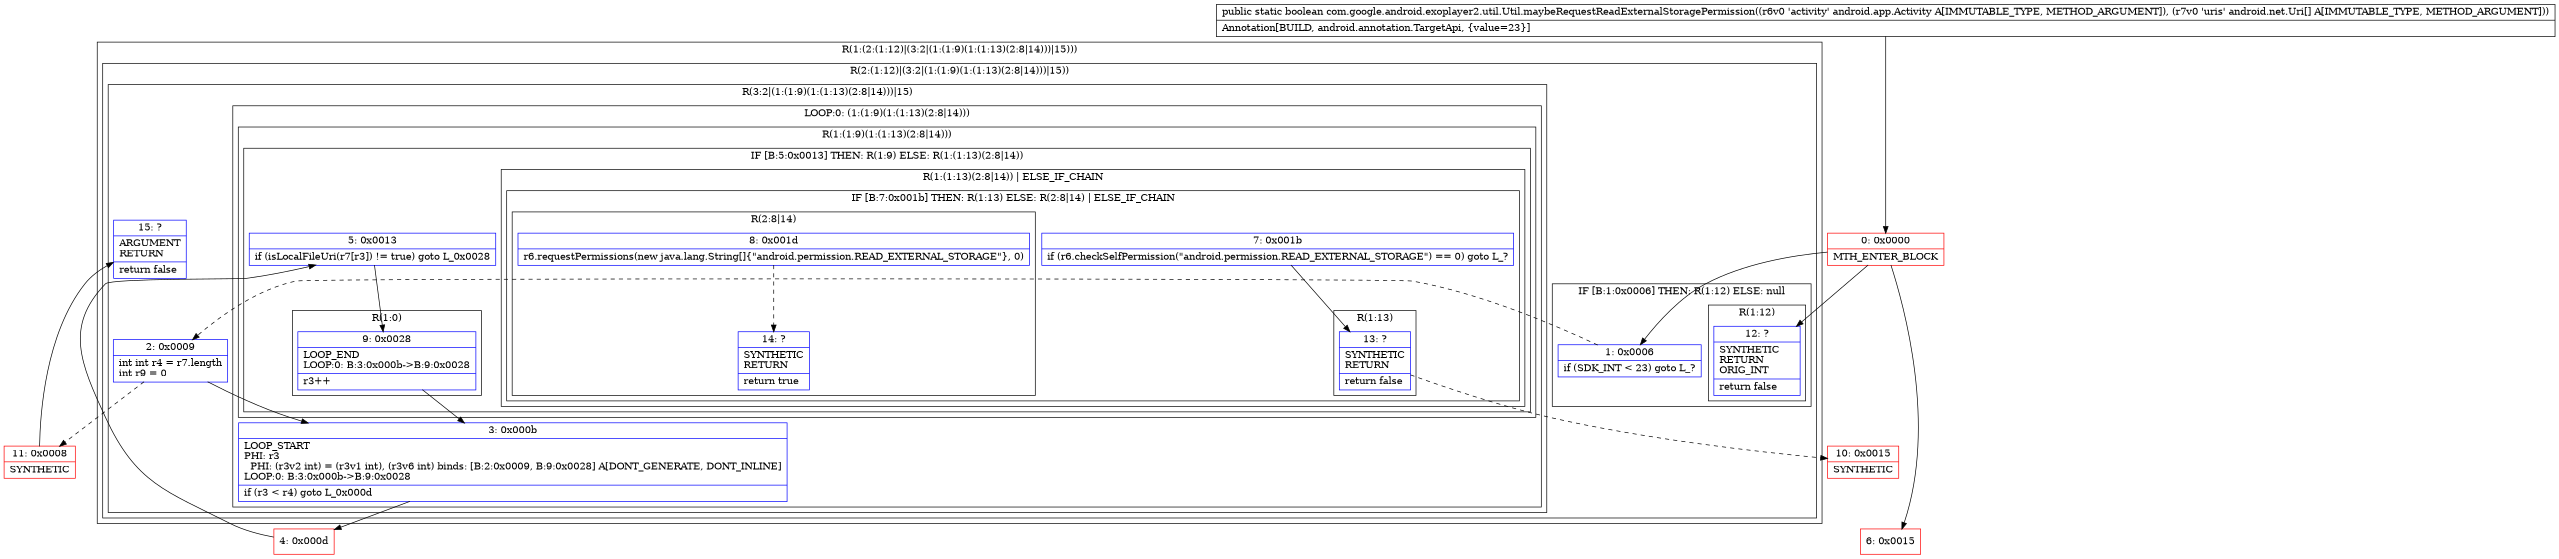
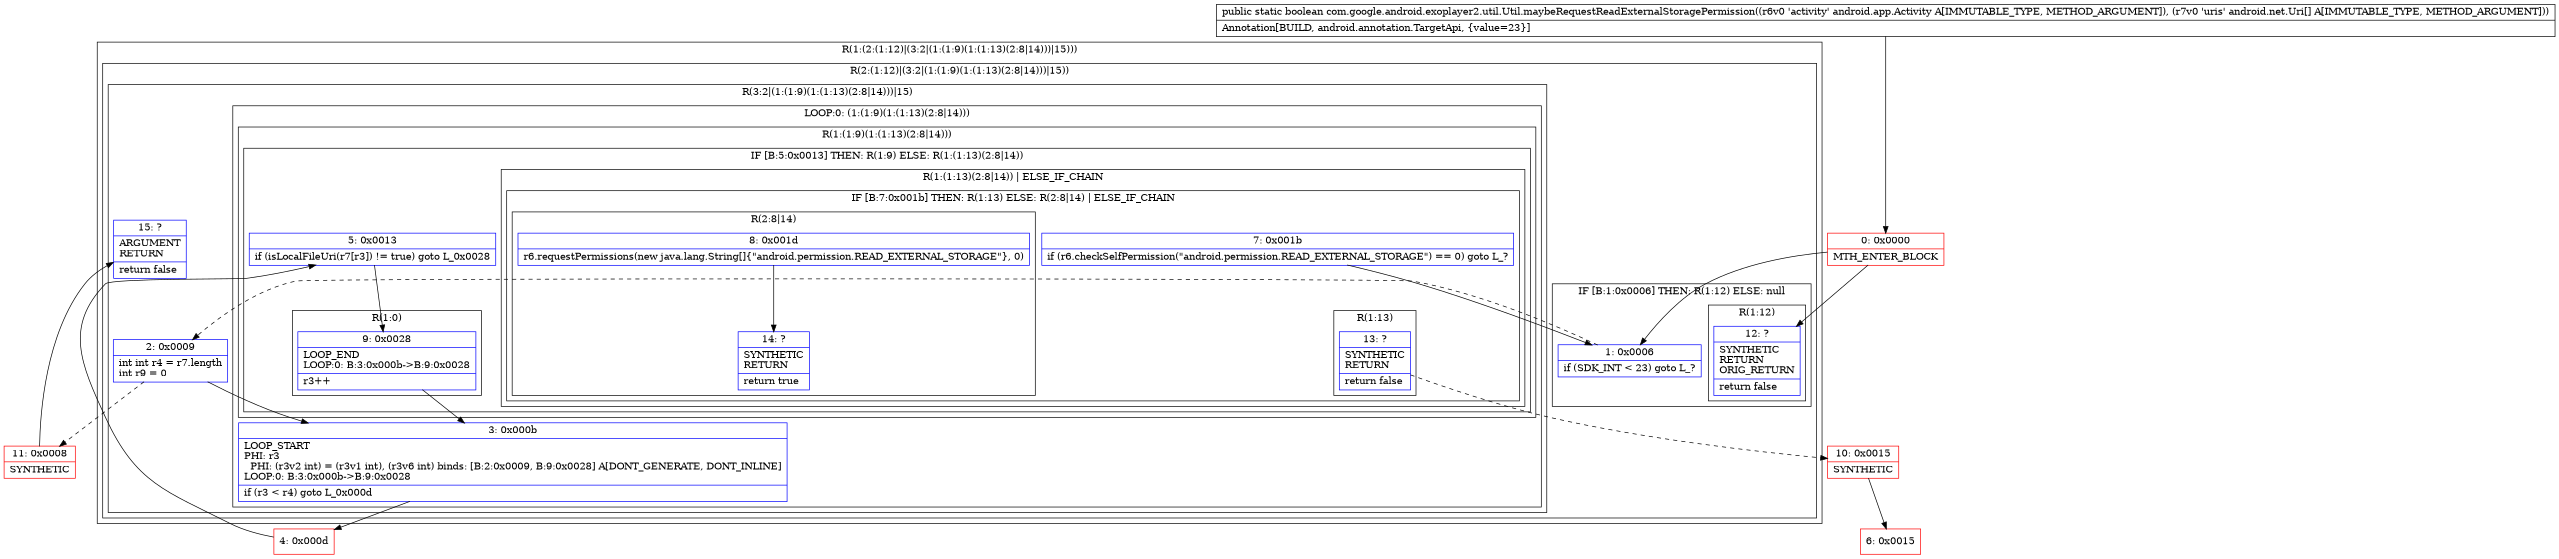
(774, 295) -> (774, 295)
(1318, 296) -> (1468, 299)
(1744, 370) -> (1757, 370)
(1917, 393) -> (1876, 500)
